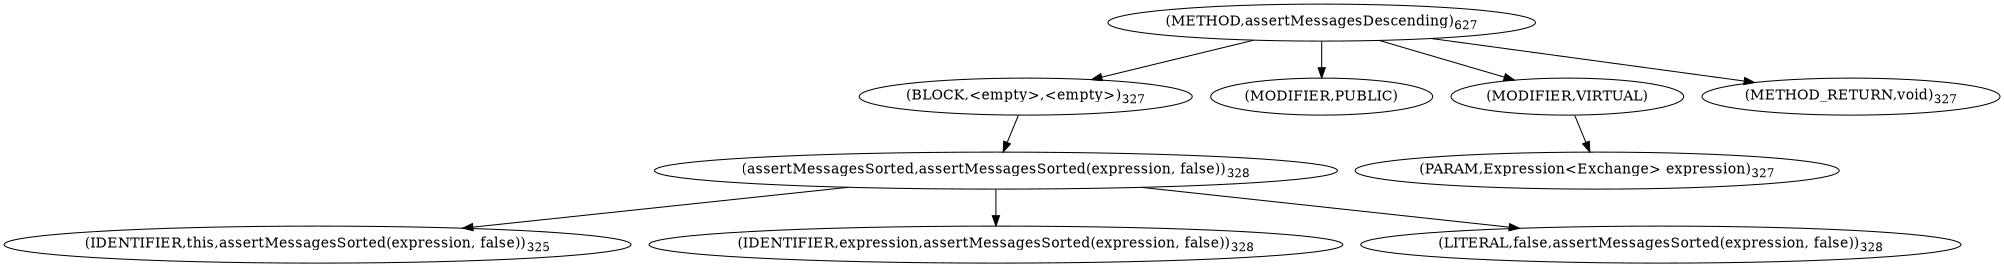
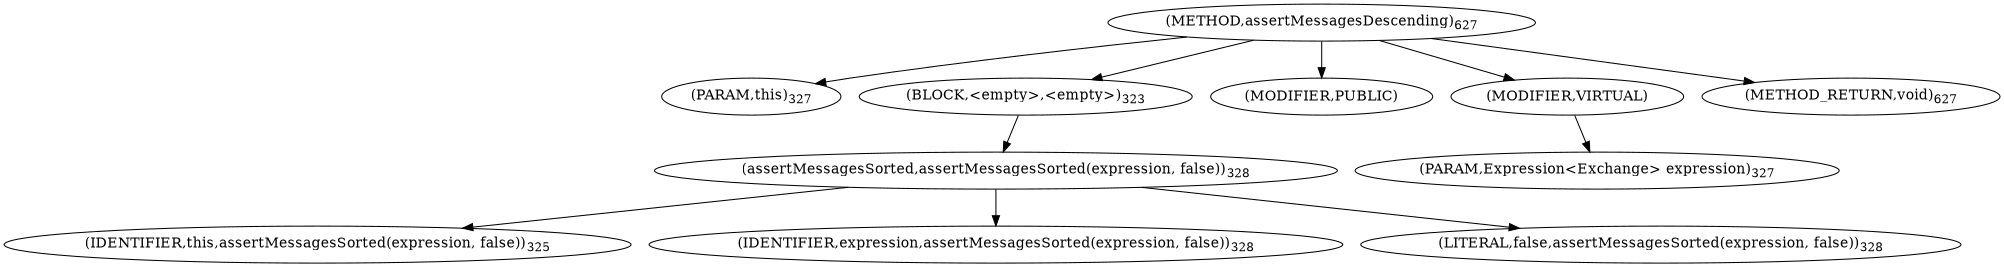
(1134, 95) -> (1134, 95)
(1946, 95) -> (1946, 95)
none -> (751, 97)
